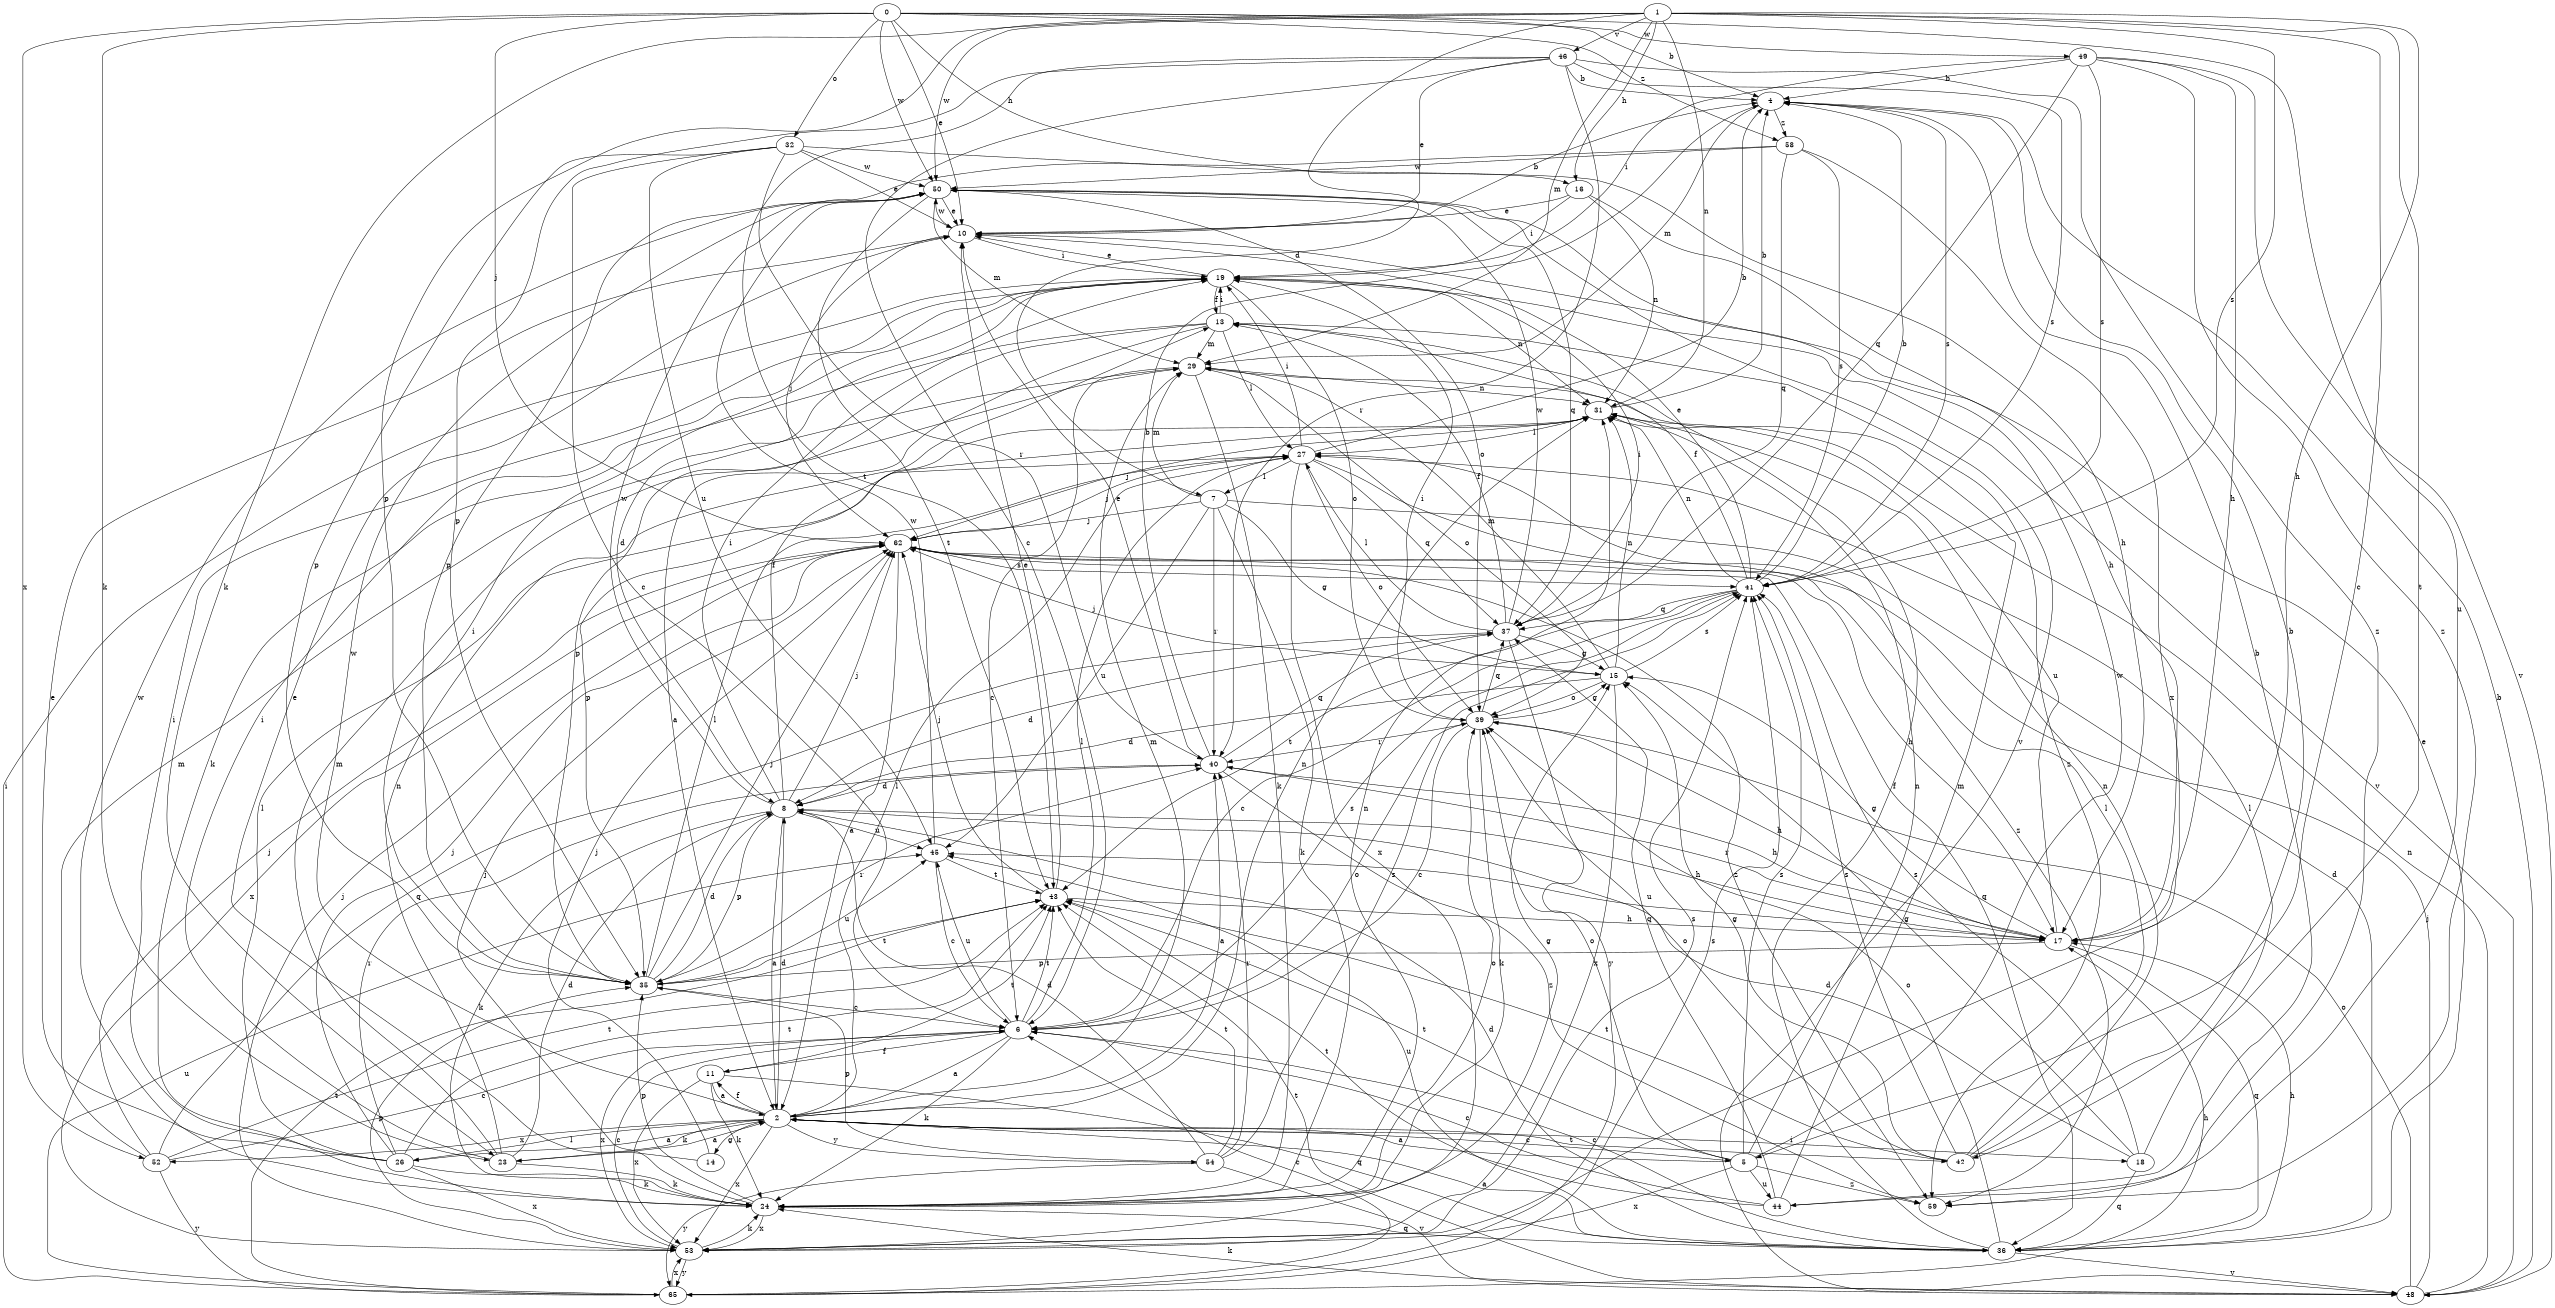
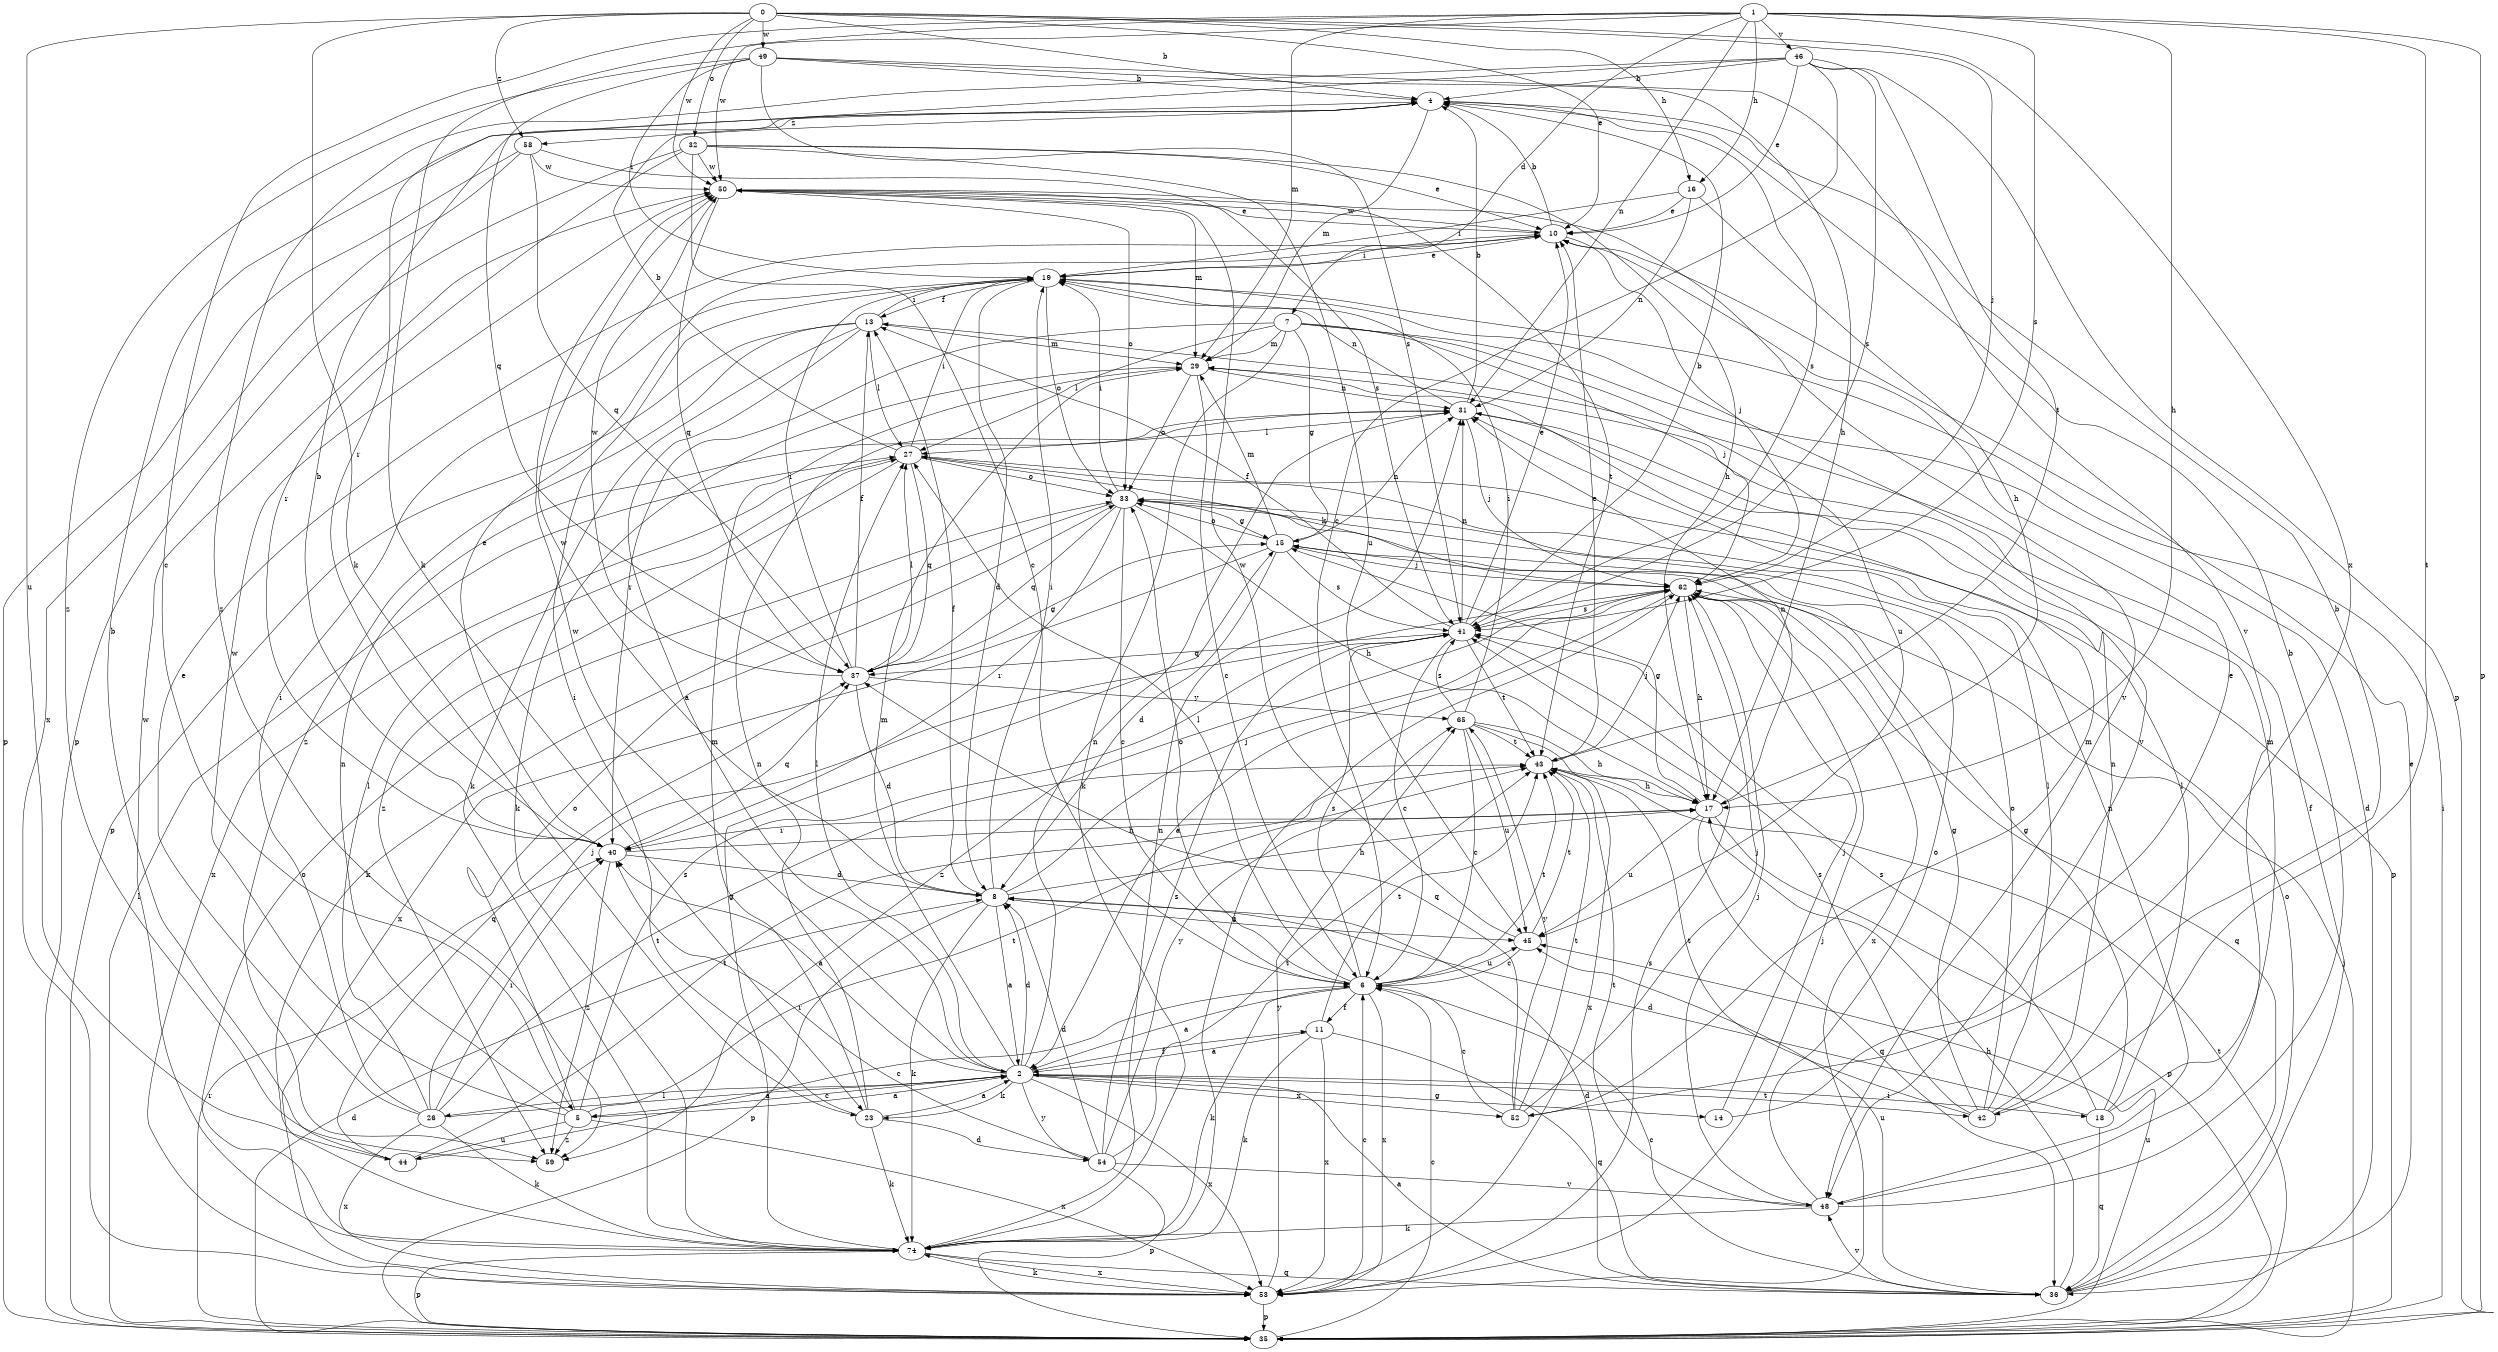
(1455, 300) -> (1302, 312)
(1262, 475) -> (1079, 383)
(1959, 494) -> (1989, 552)
(1107, 499) -> (1324, 521)
(2056, 676) -> (1783, 610)
(1480, 720) -> (1124, 499)
(587, 946) -> (981, 1146)
(765, 1207) -> (912, 1251)
